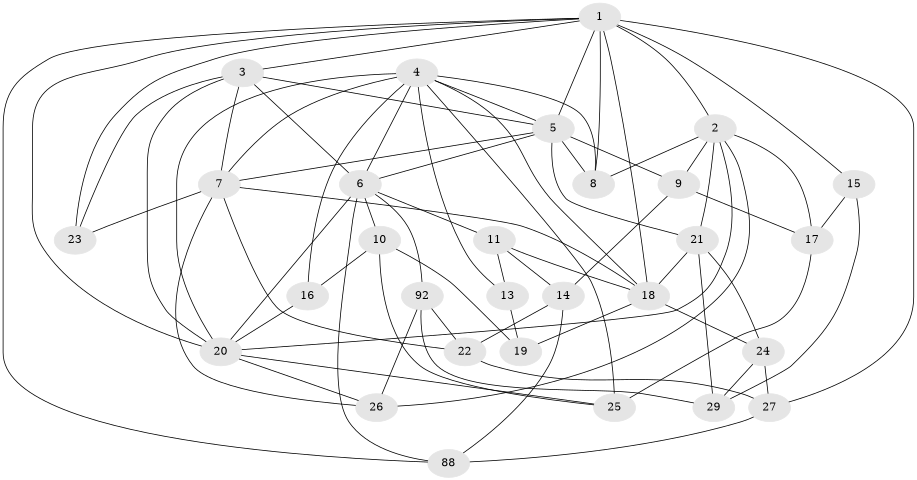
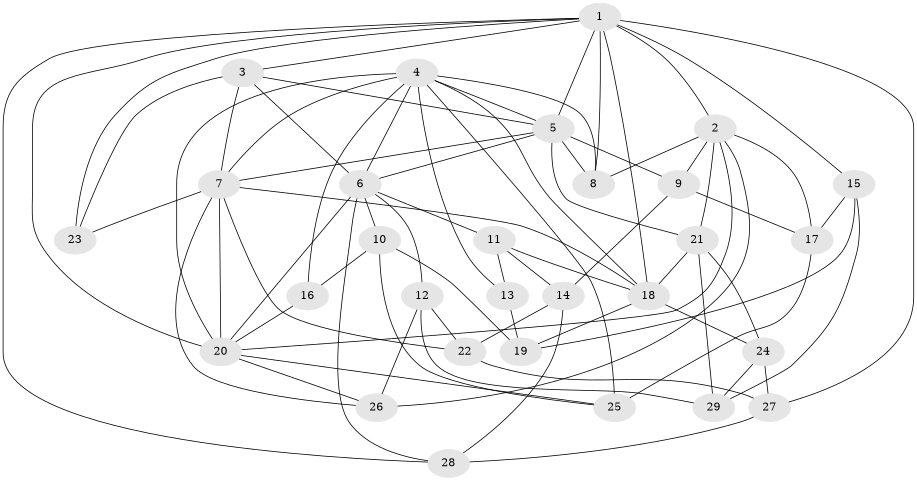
(147, 204) -> (220, 268)
(422, 296) -> (422, 296)
none -> (724, 308)
(449, 463) -> (449, 463)
